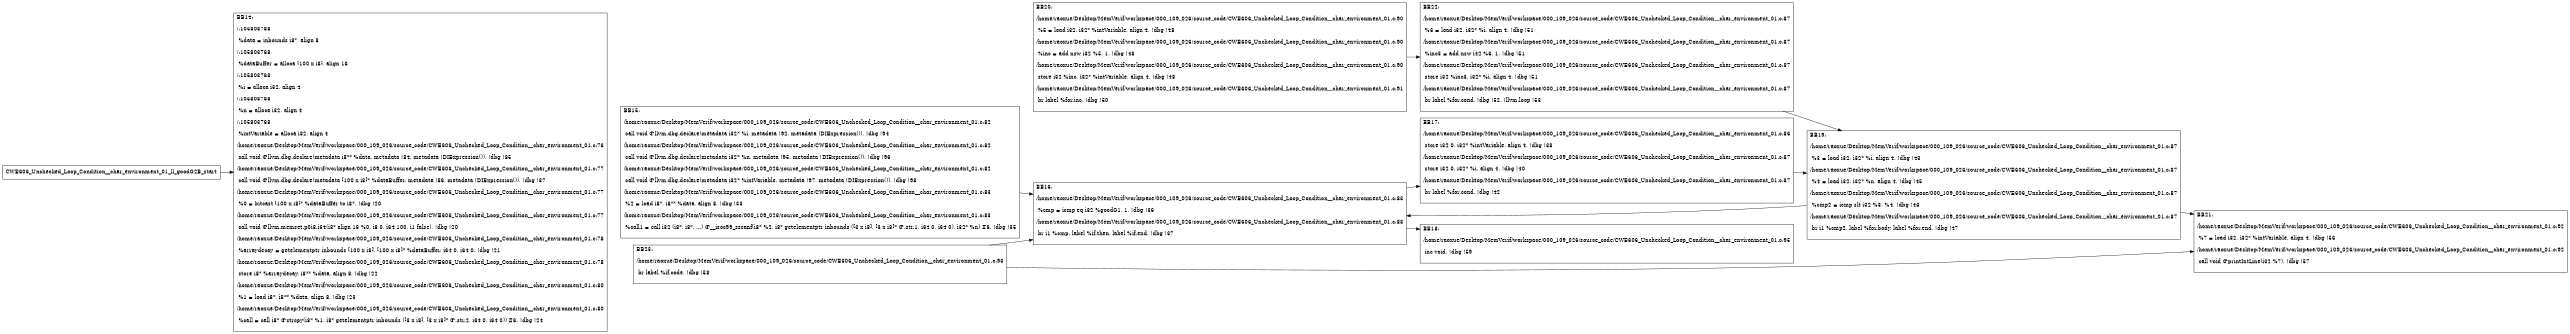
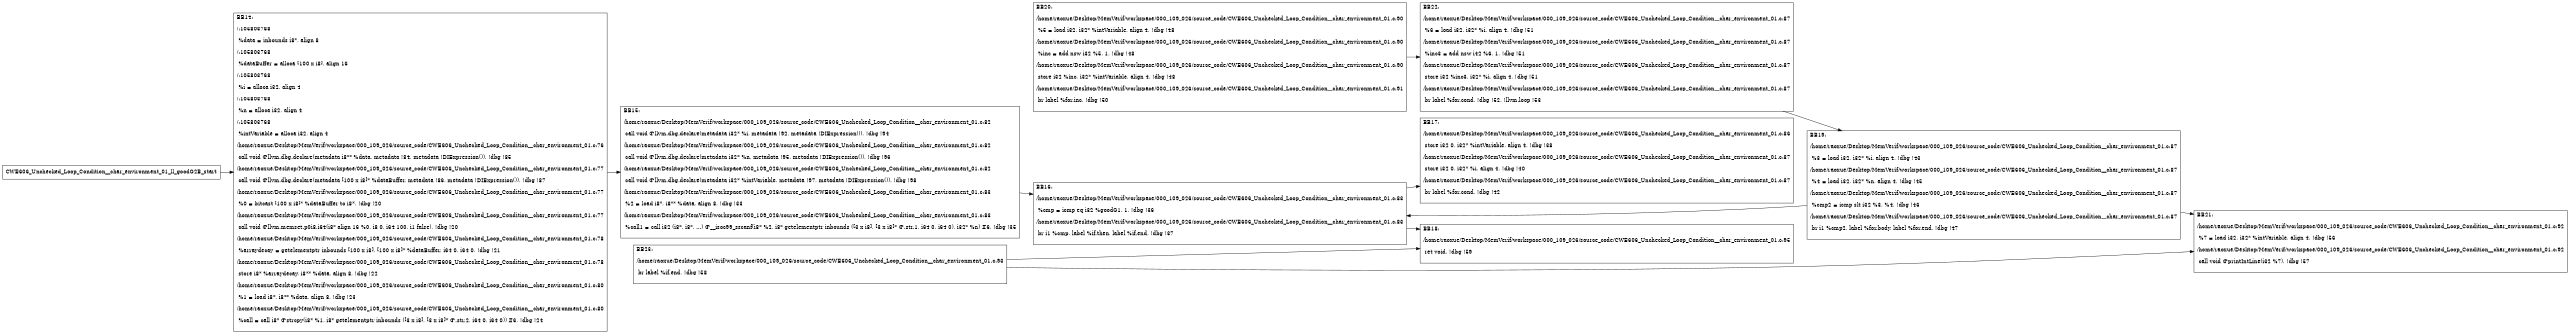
none -> (612, 172)
(1798, 173) -> none
(1009, 243) -> (1212, 254)
(1448, 252) -> (1448, 252)
(673, 273) -> (672, 273)
